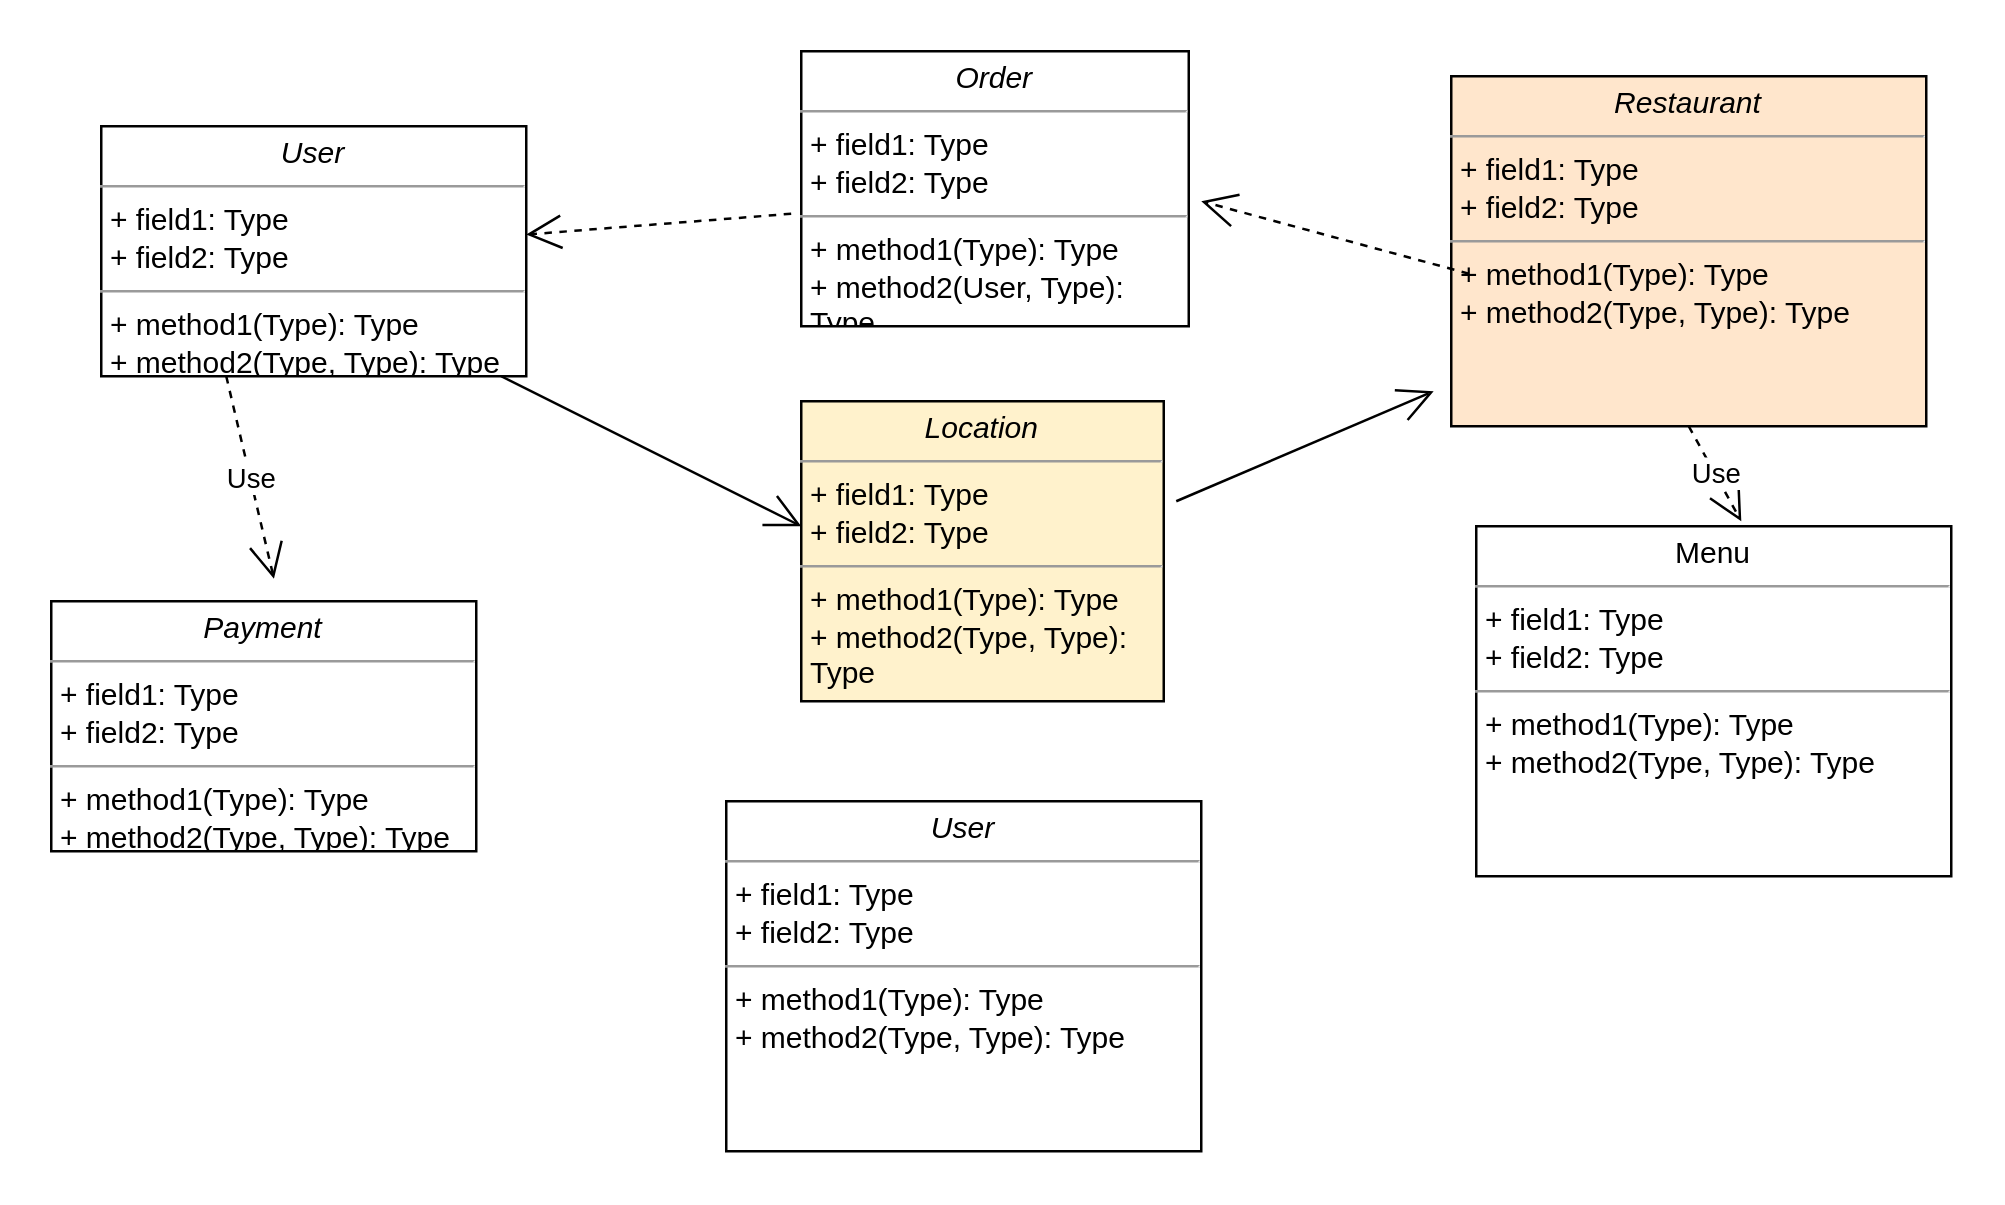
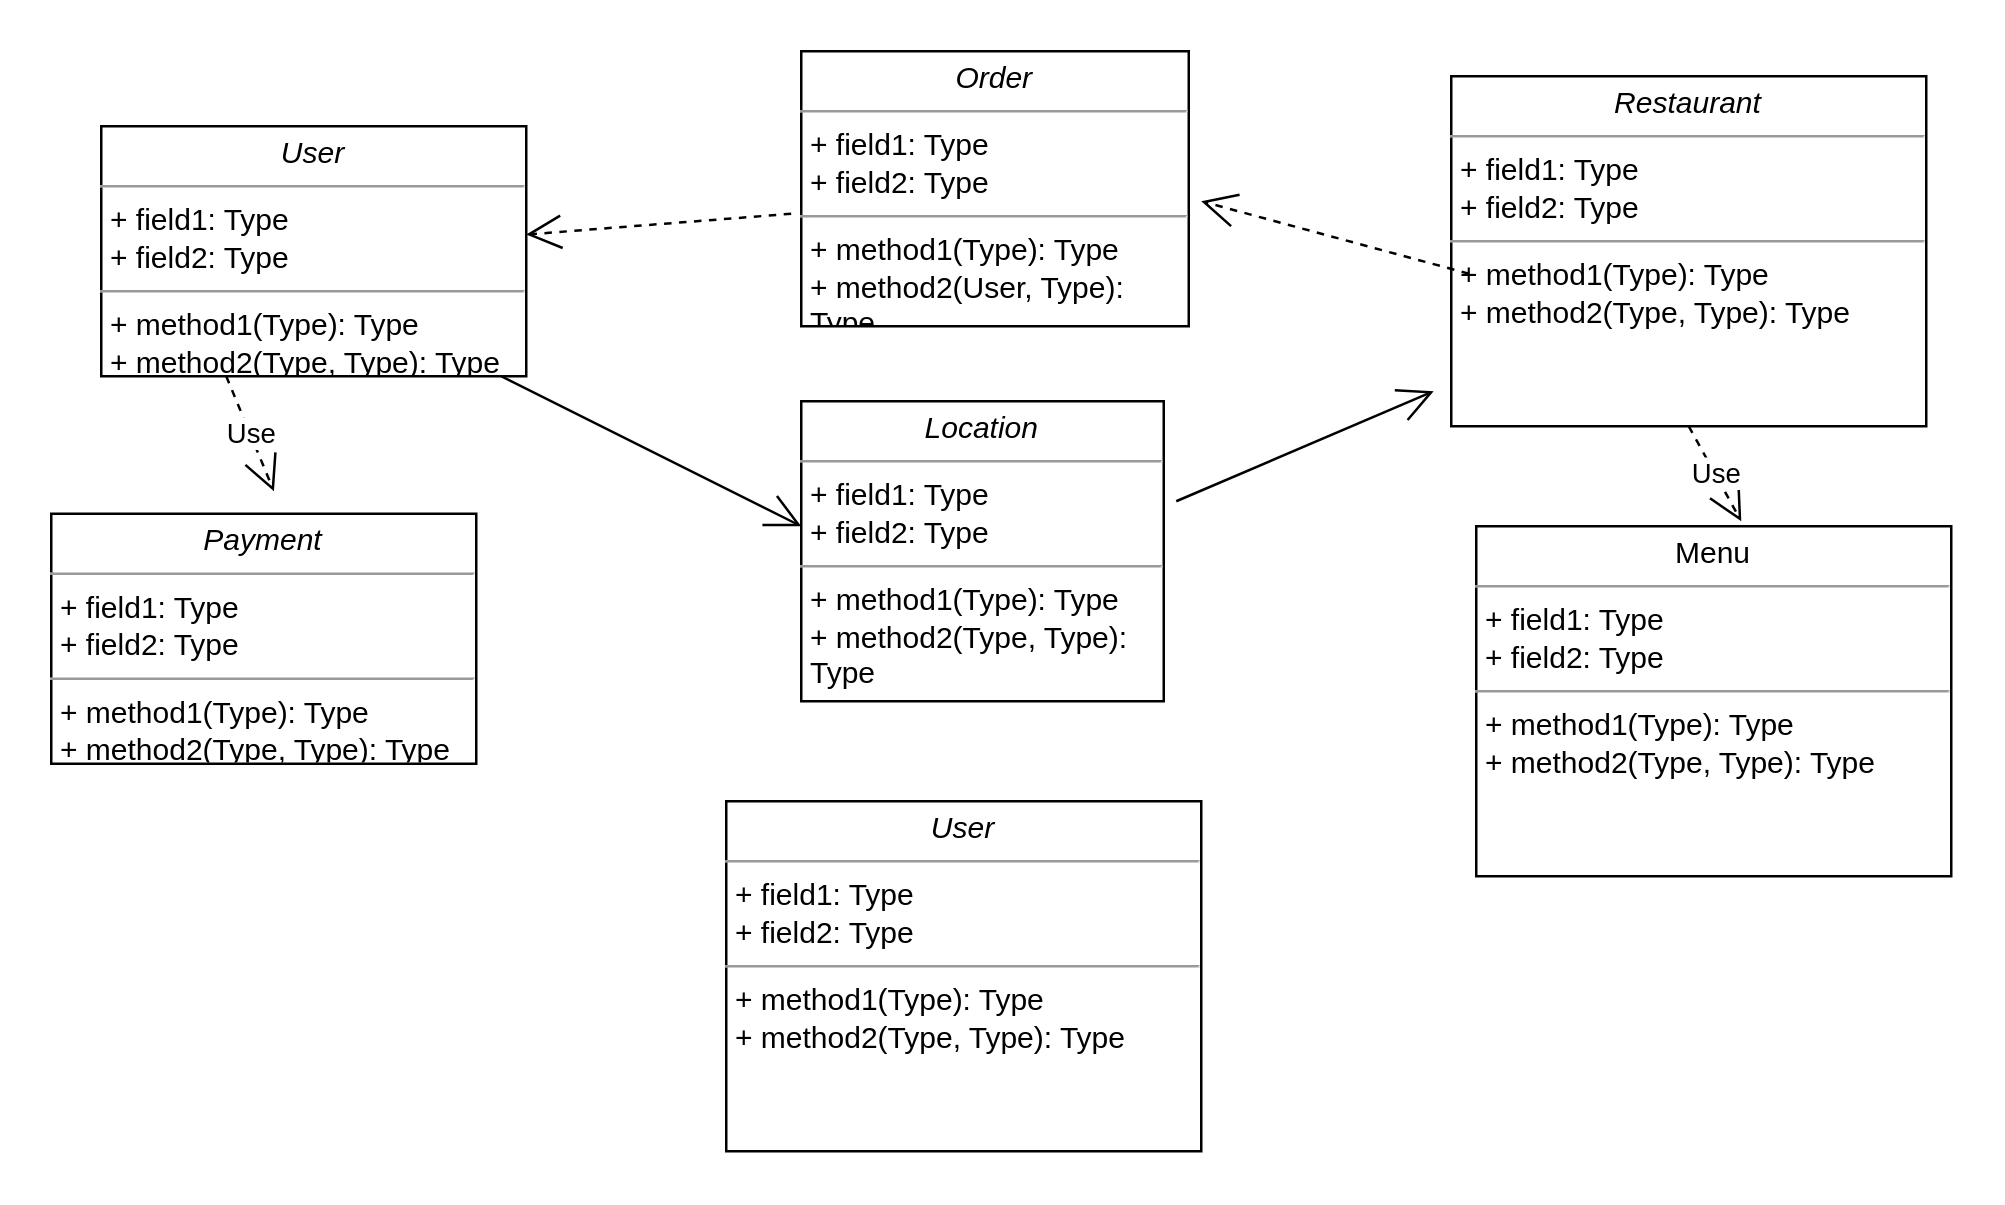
(1689, 251) -> (1689, 251)
(983, 551) -> (983, 551)
(264, 726) -> (264, 639)
